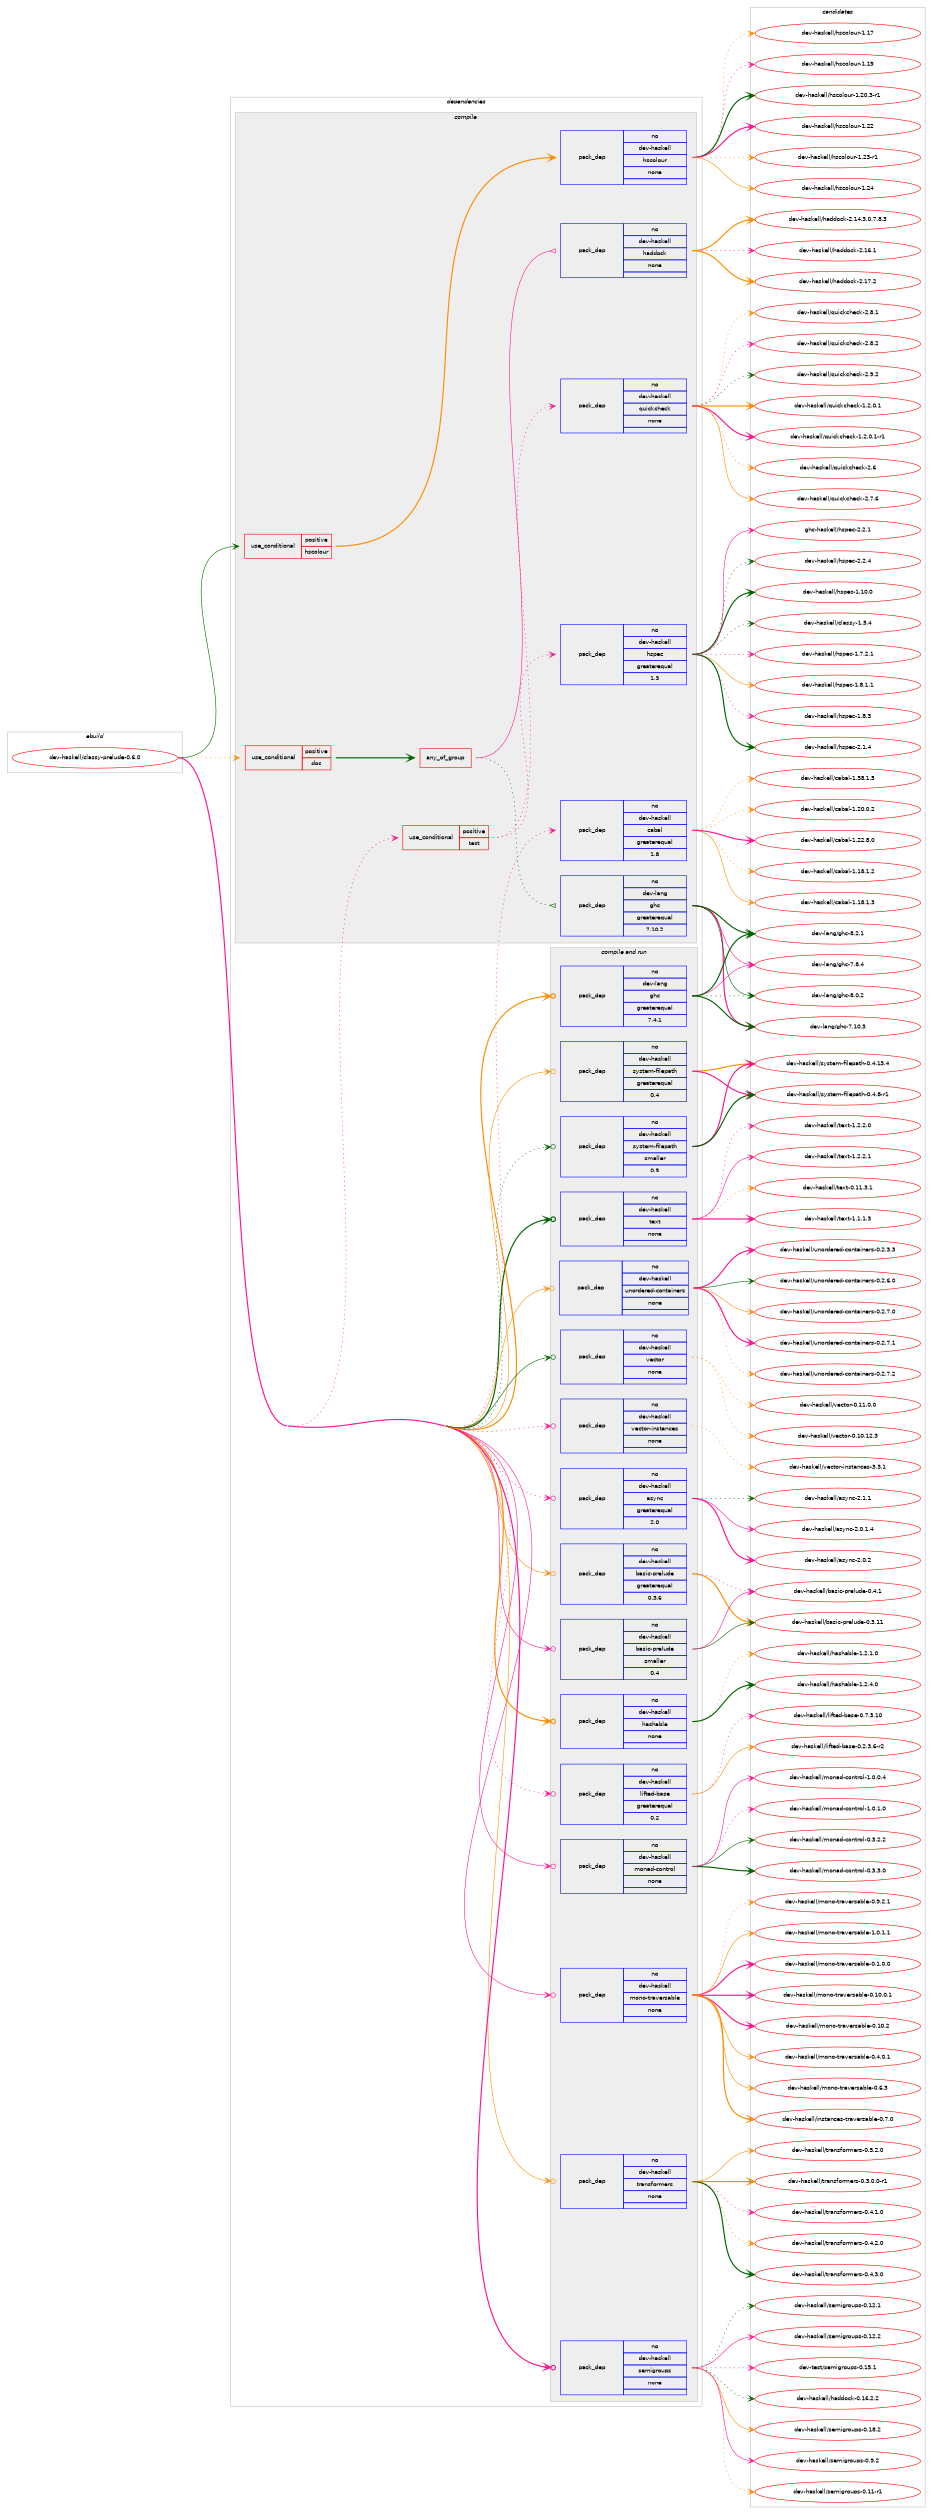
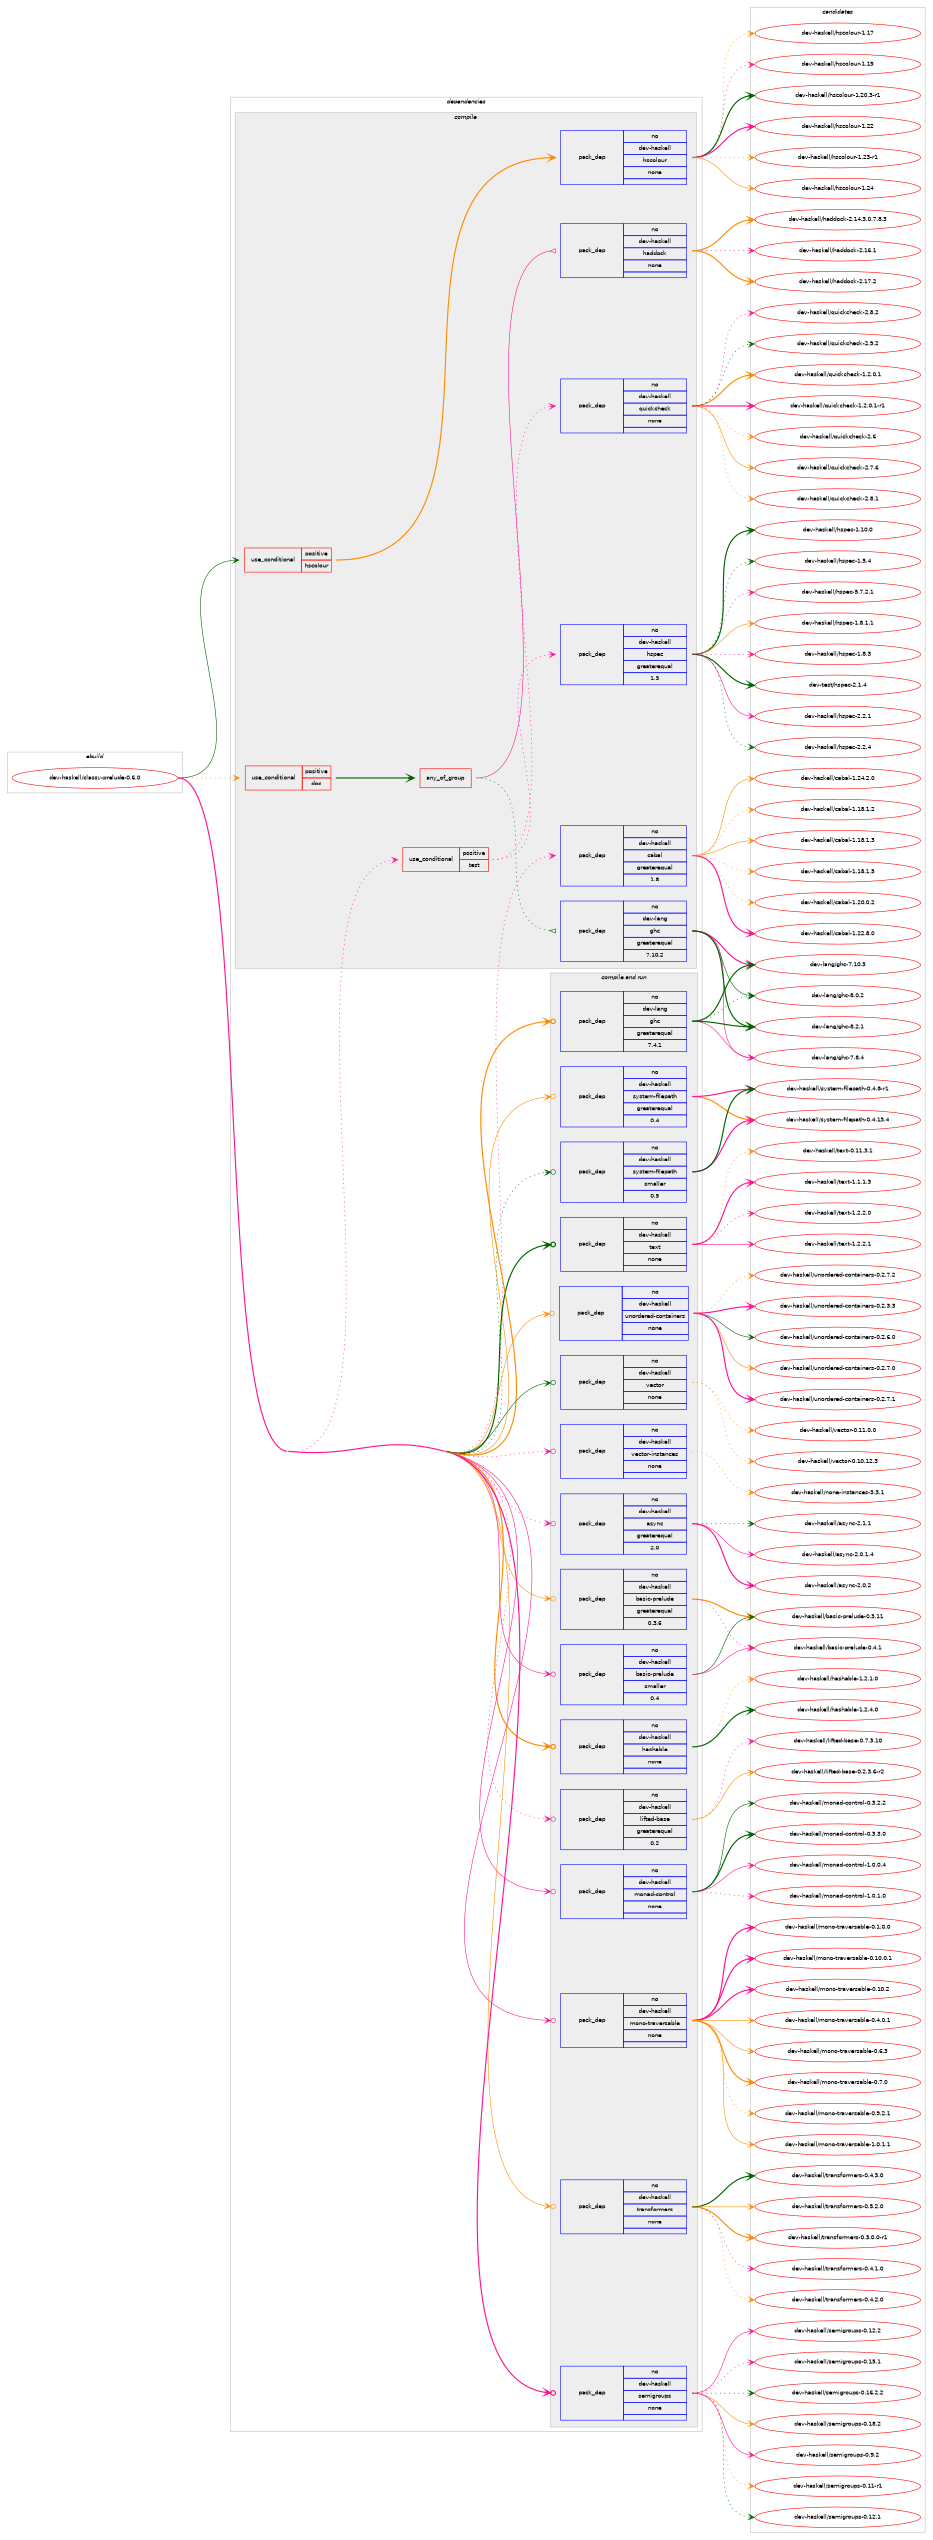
(838, 530) -> (838, 716)
(838, 623) -> (838, 561)
(838, 654) -> (838, 592)
(838, 747) -> (838, 685)
none -> (838, 779)
(838, 779) -> (838, 872)
(838, 1467) -> (838, 1493)
(838, 2119) -> (838, 2083)
(838, 2368) -> (838, 2362)
(838, 2399) -> (838, 2393)
